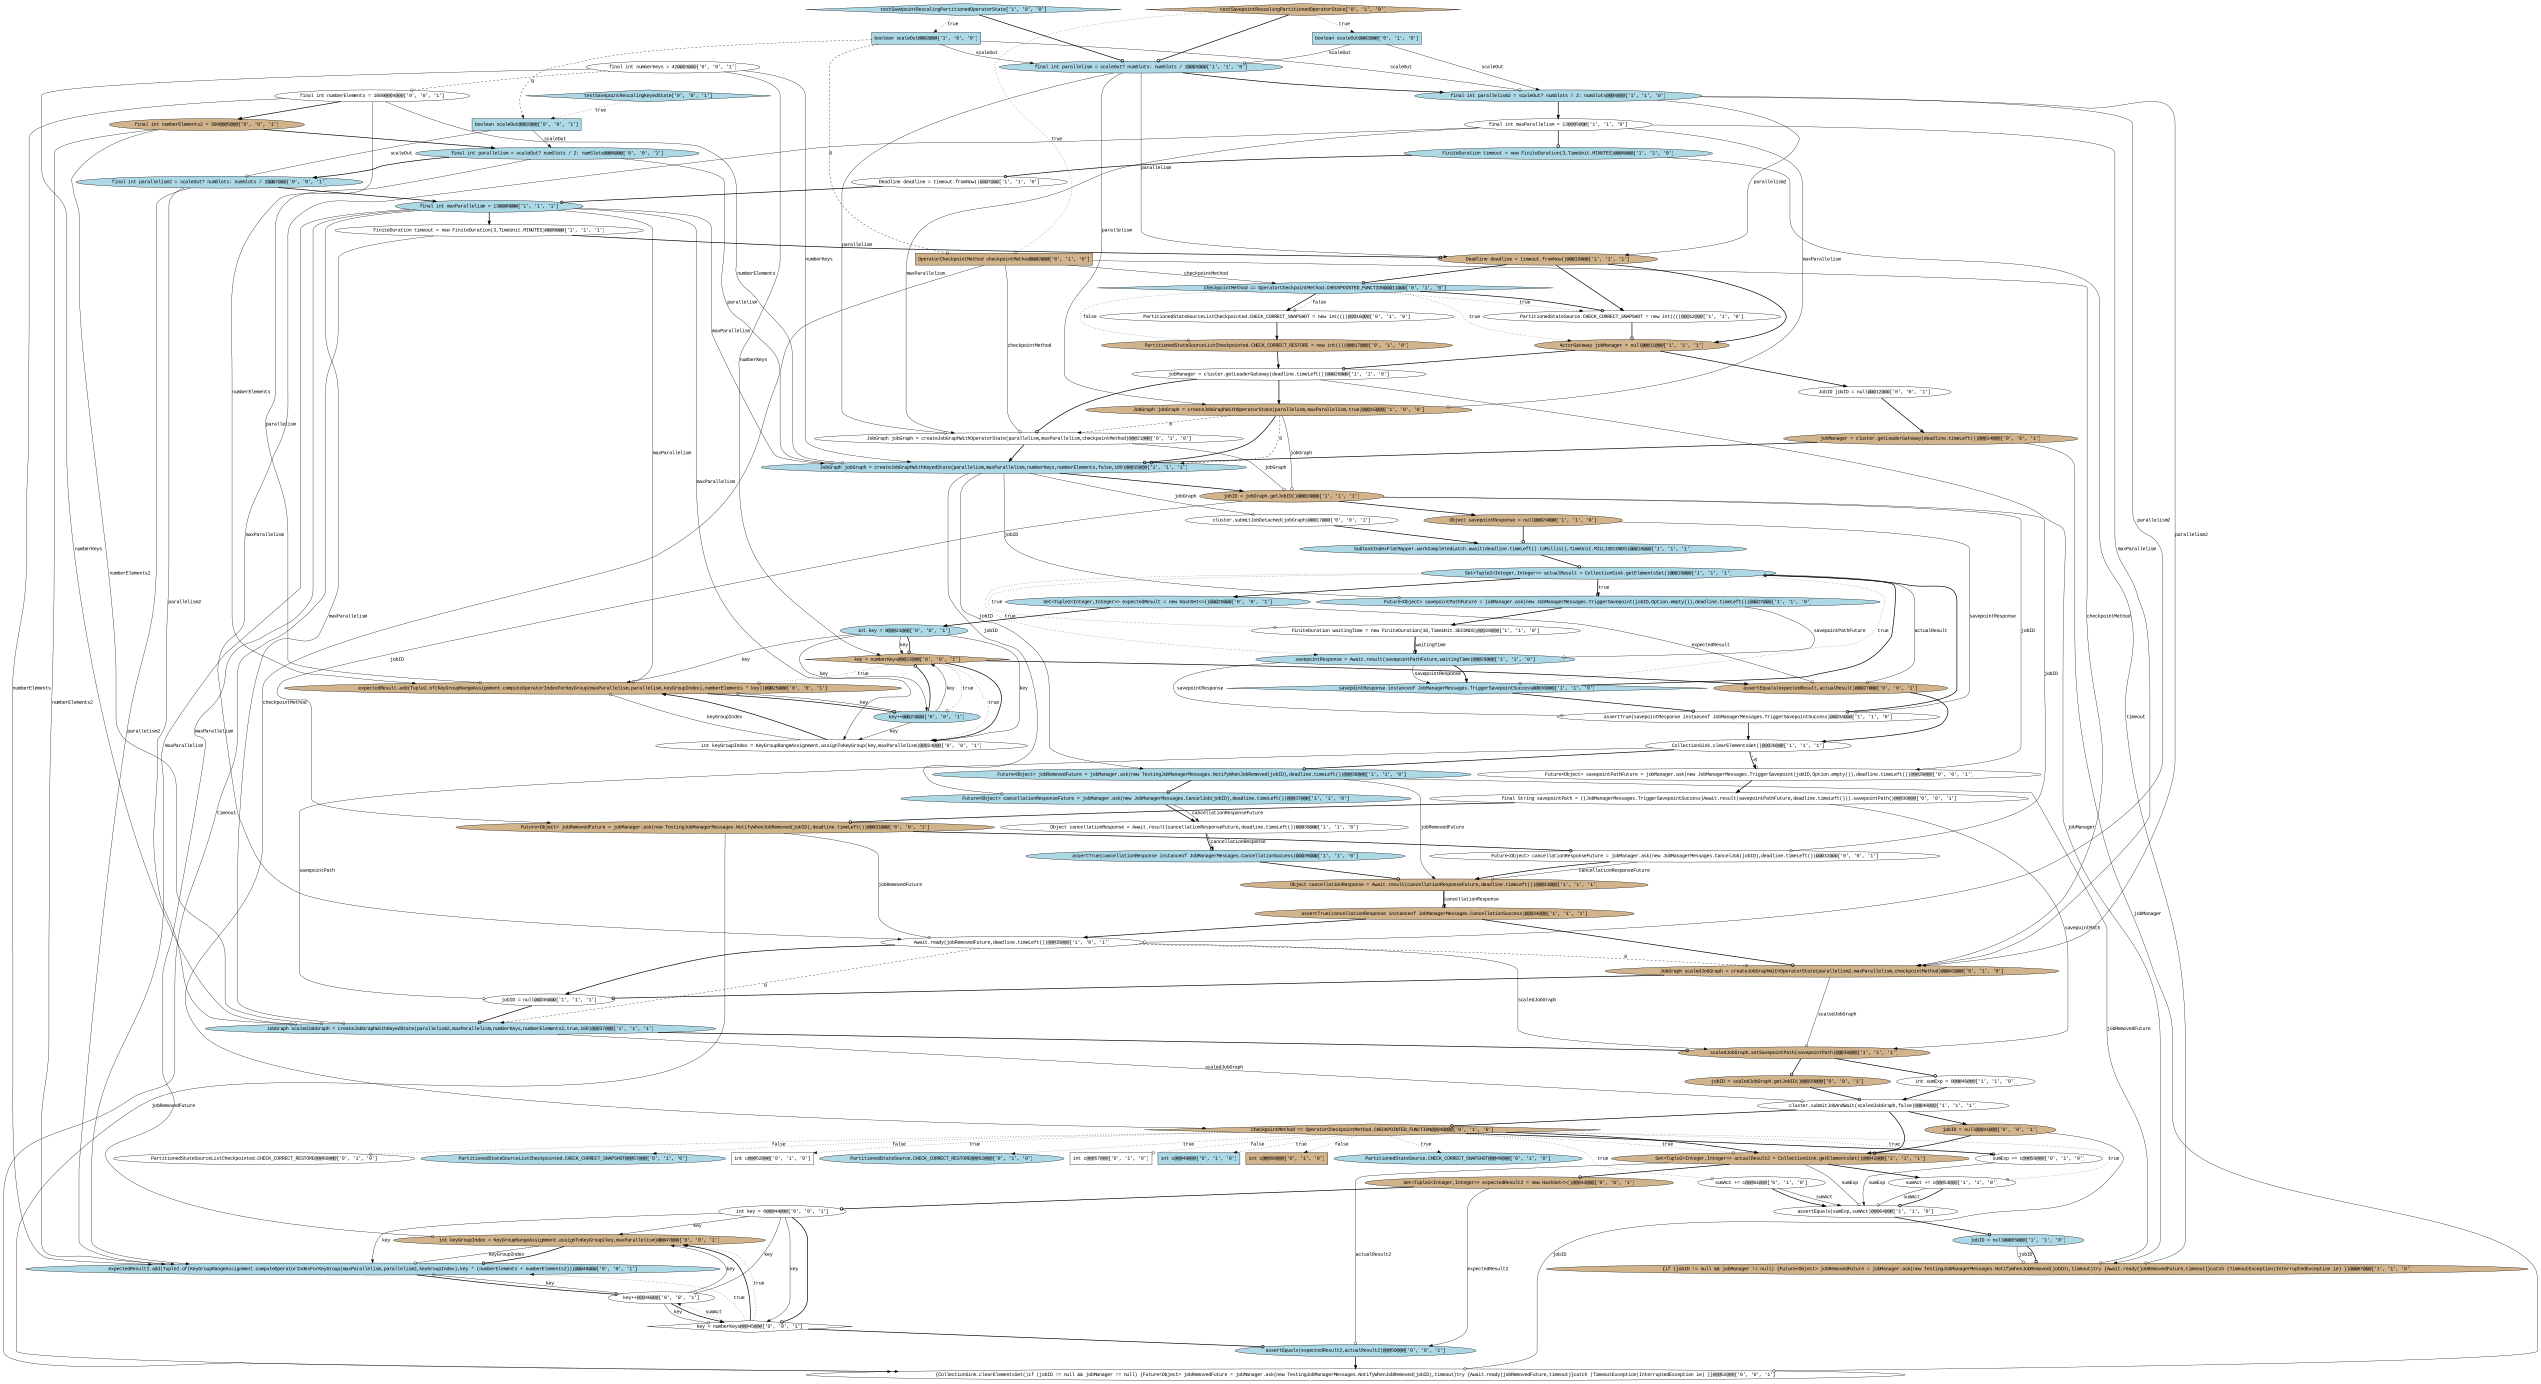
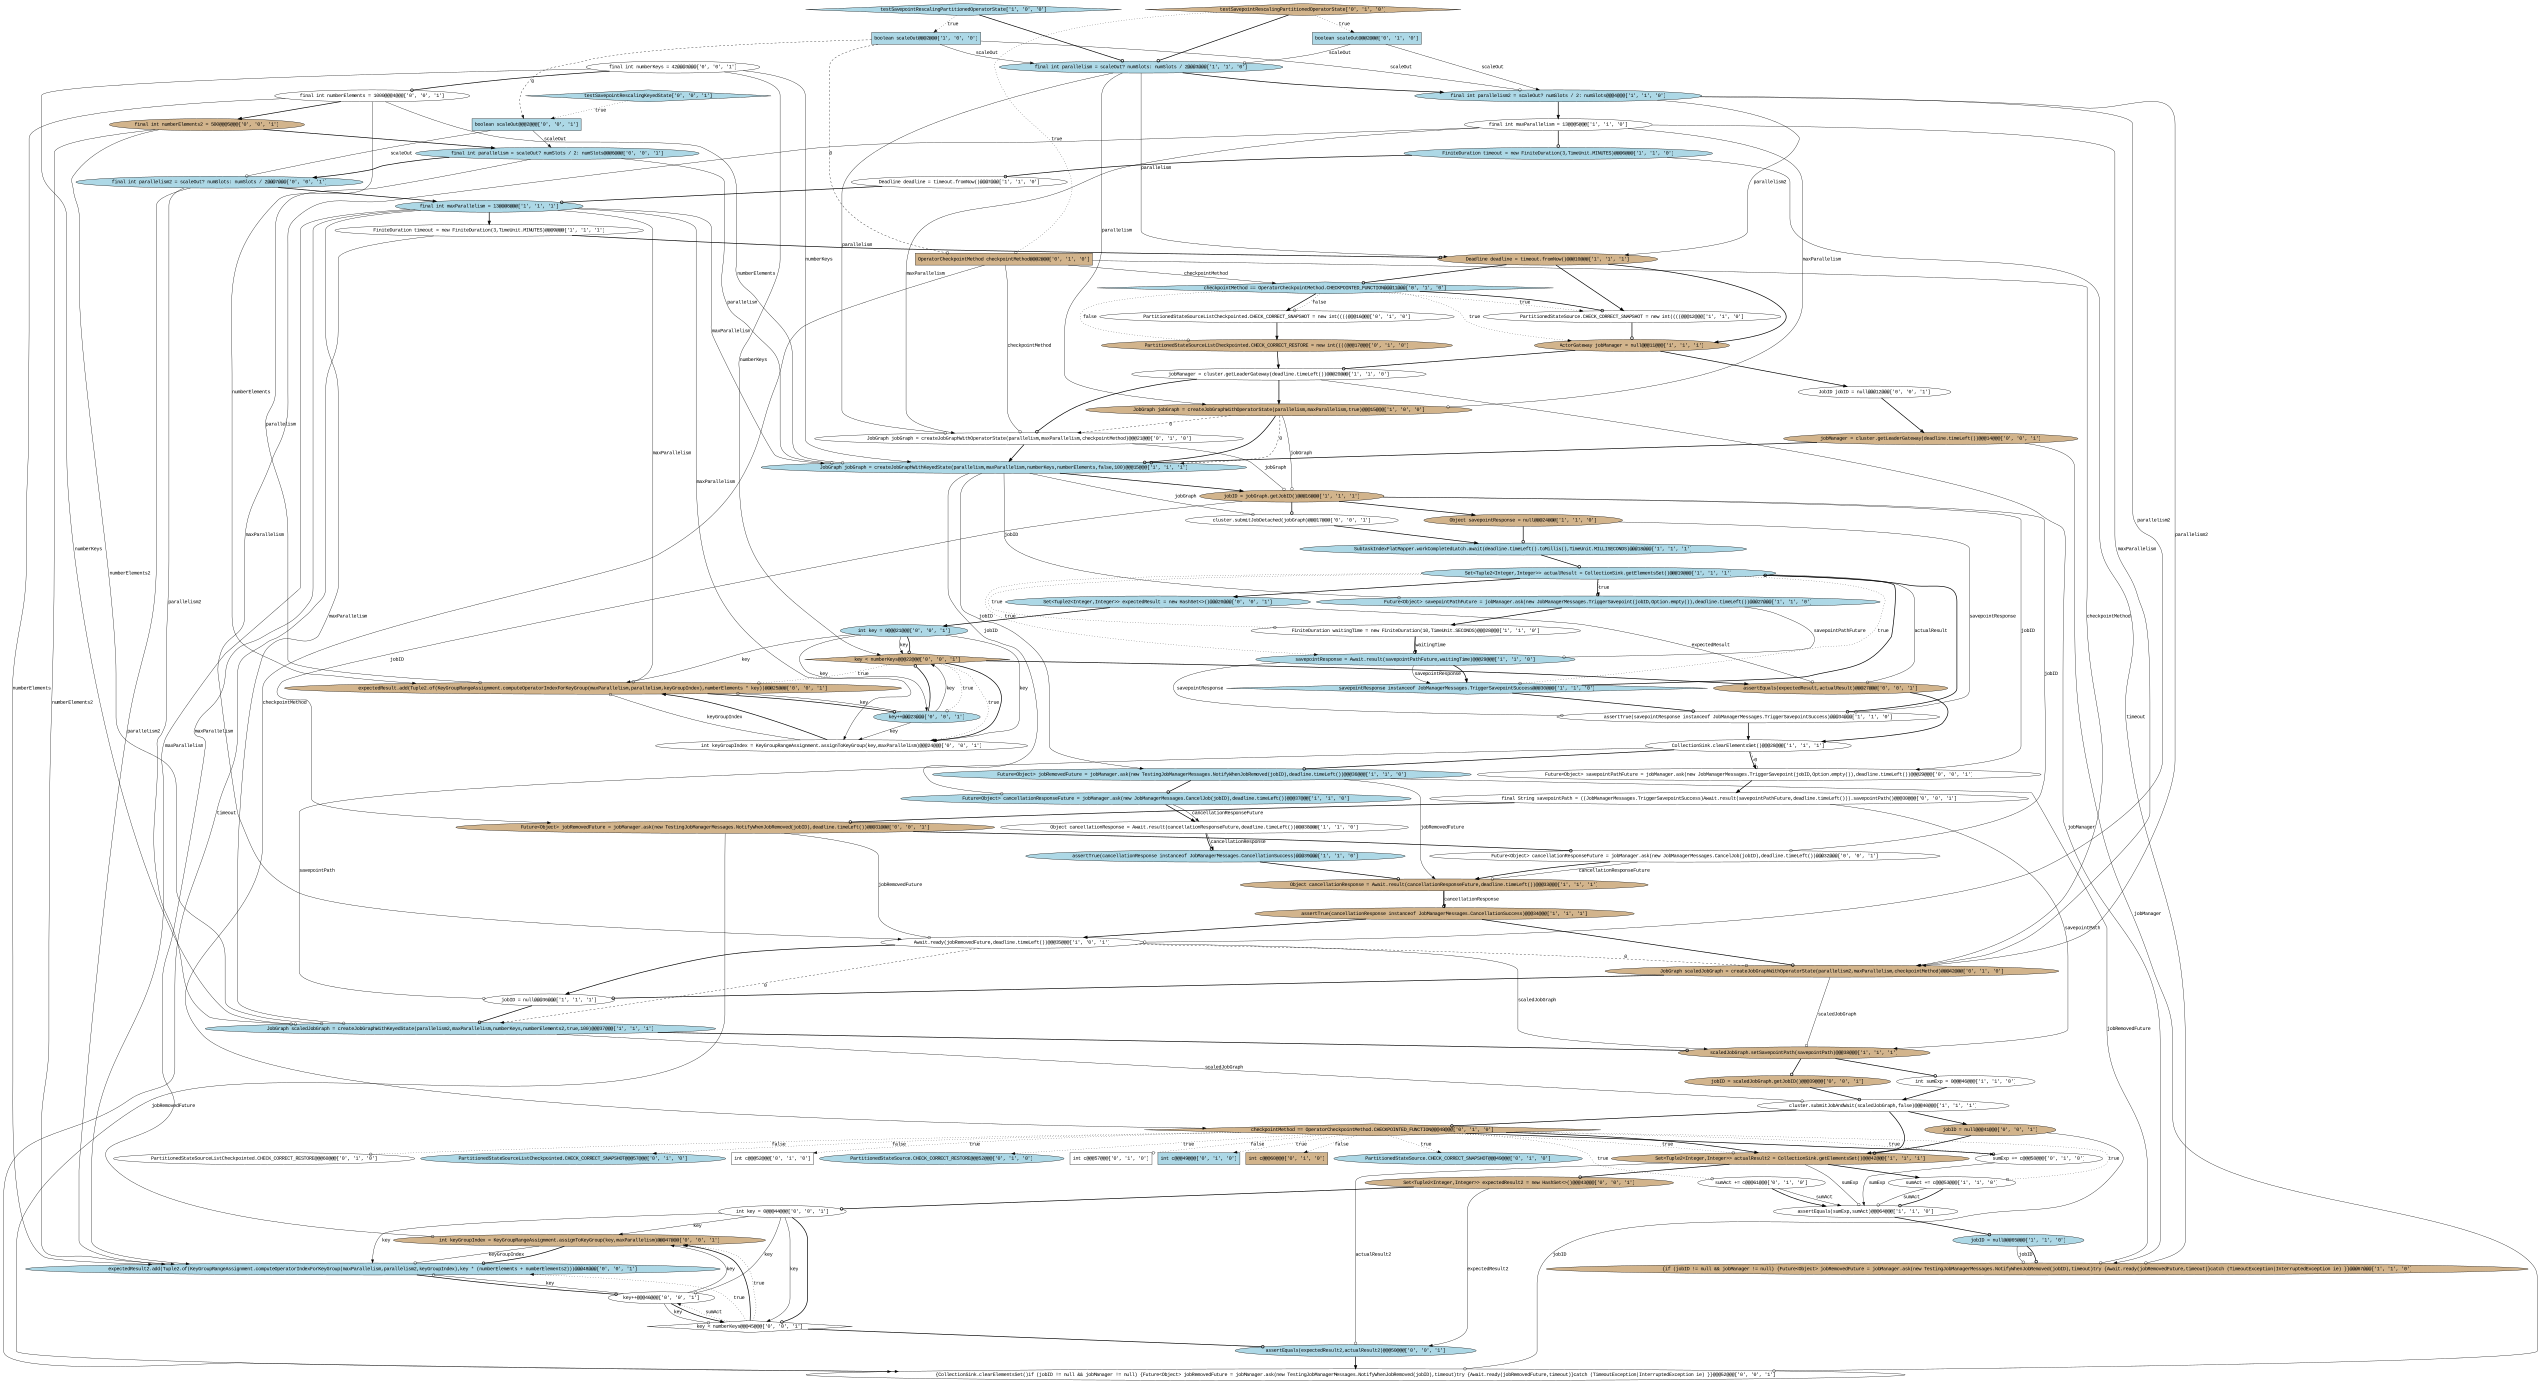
(511, 79) -> (511, 79)
none -> (1292, 507)
